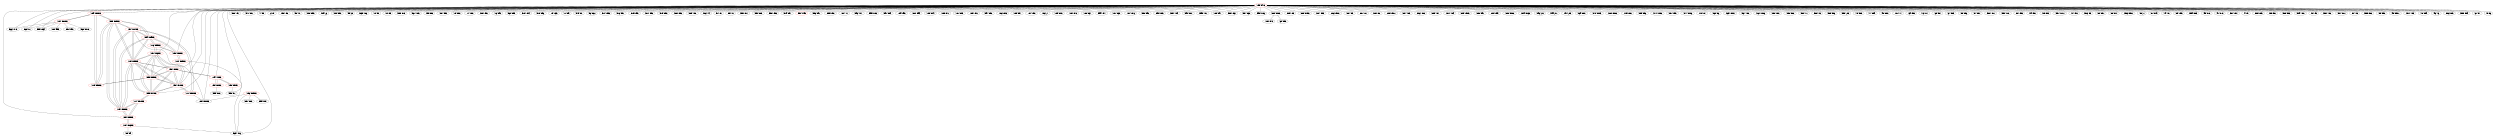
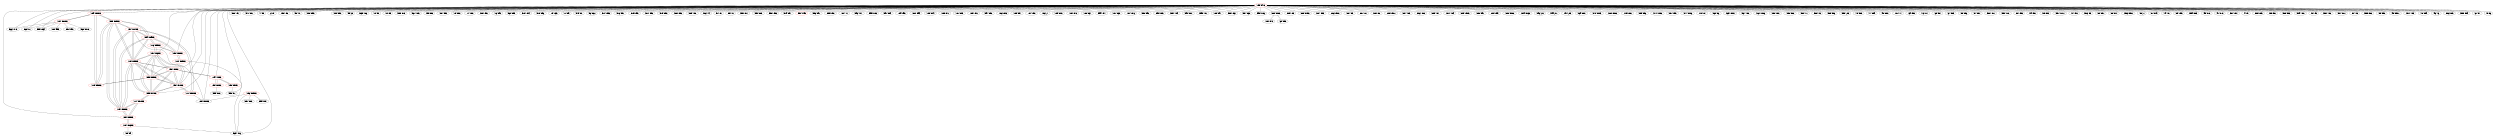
(324, 13) -> none
